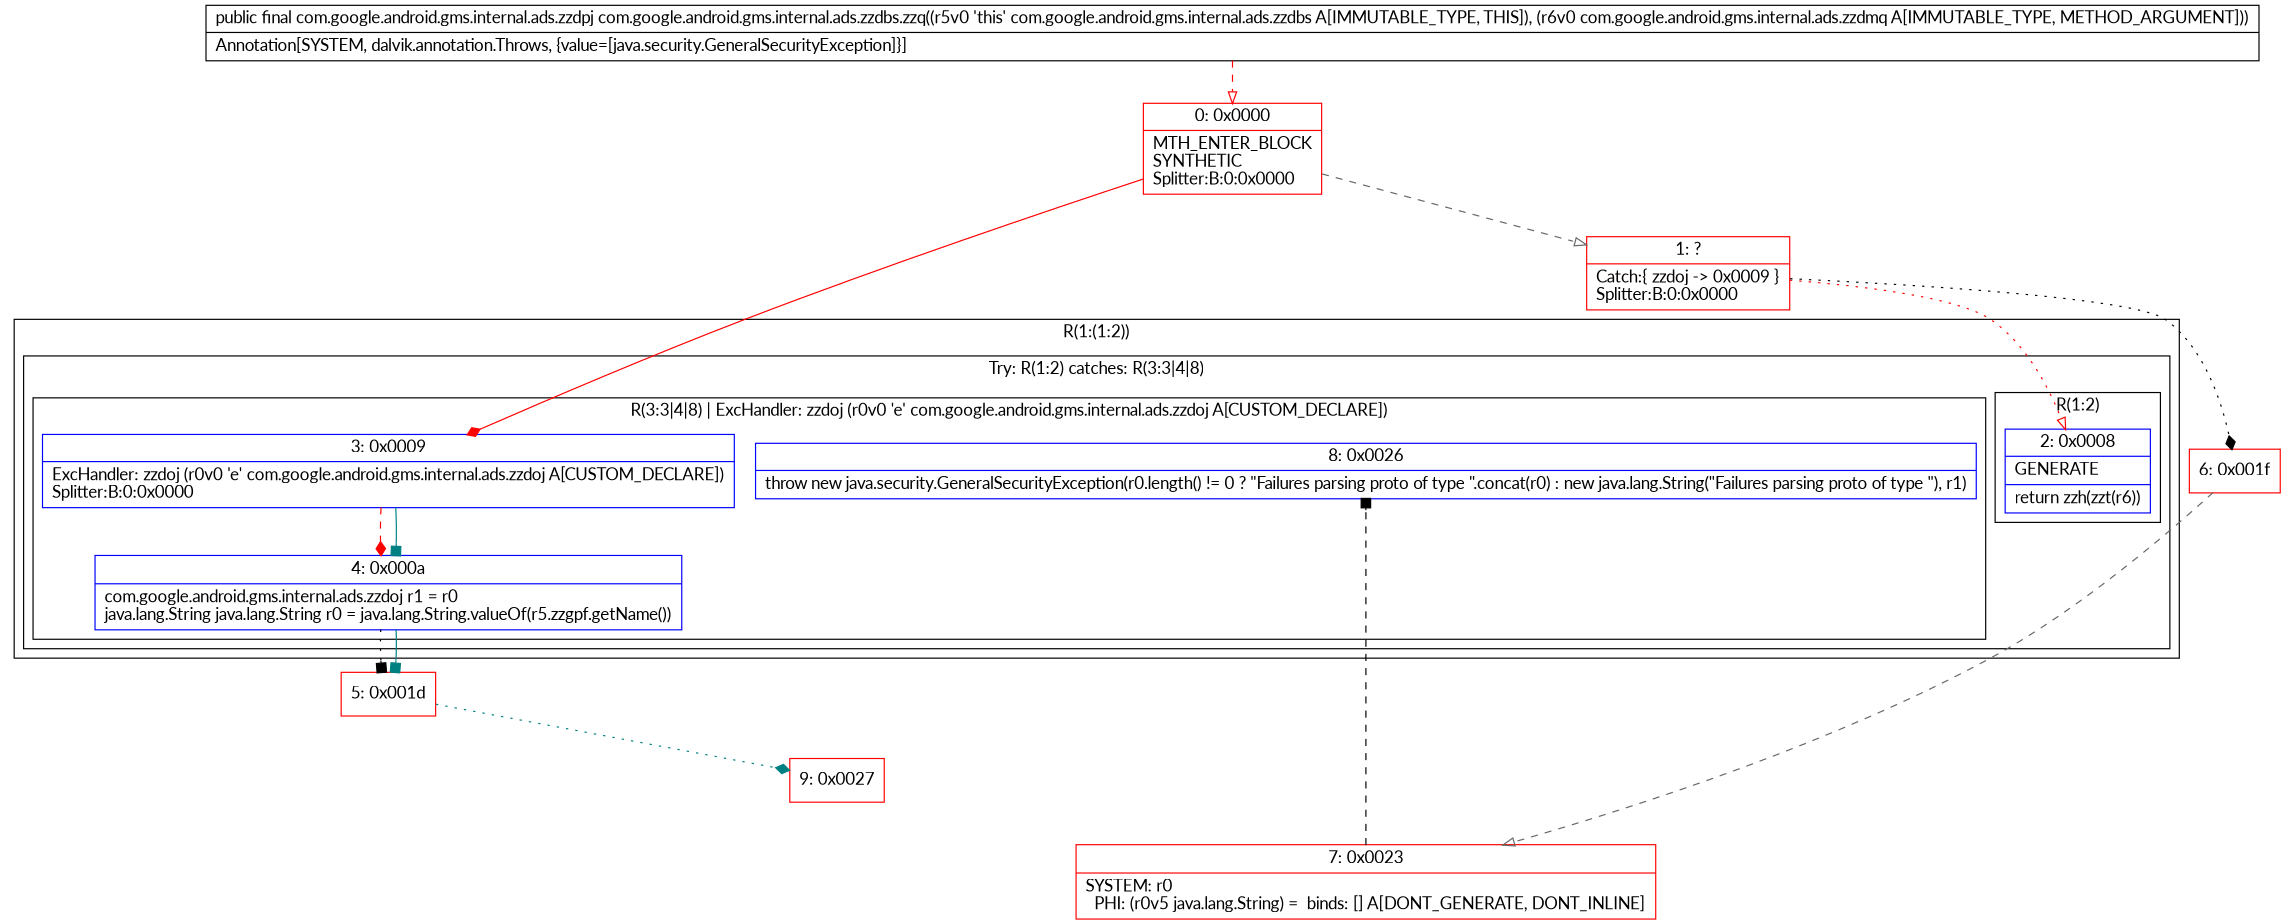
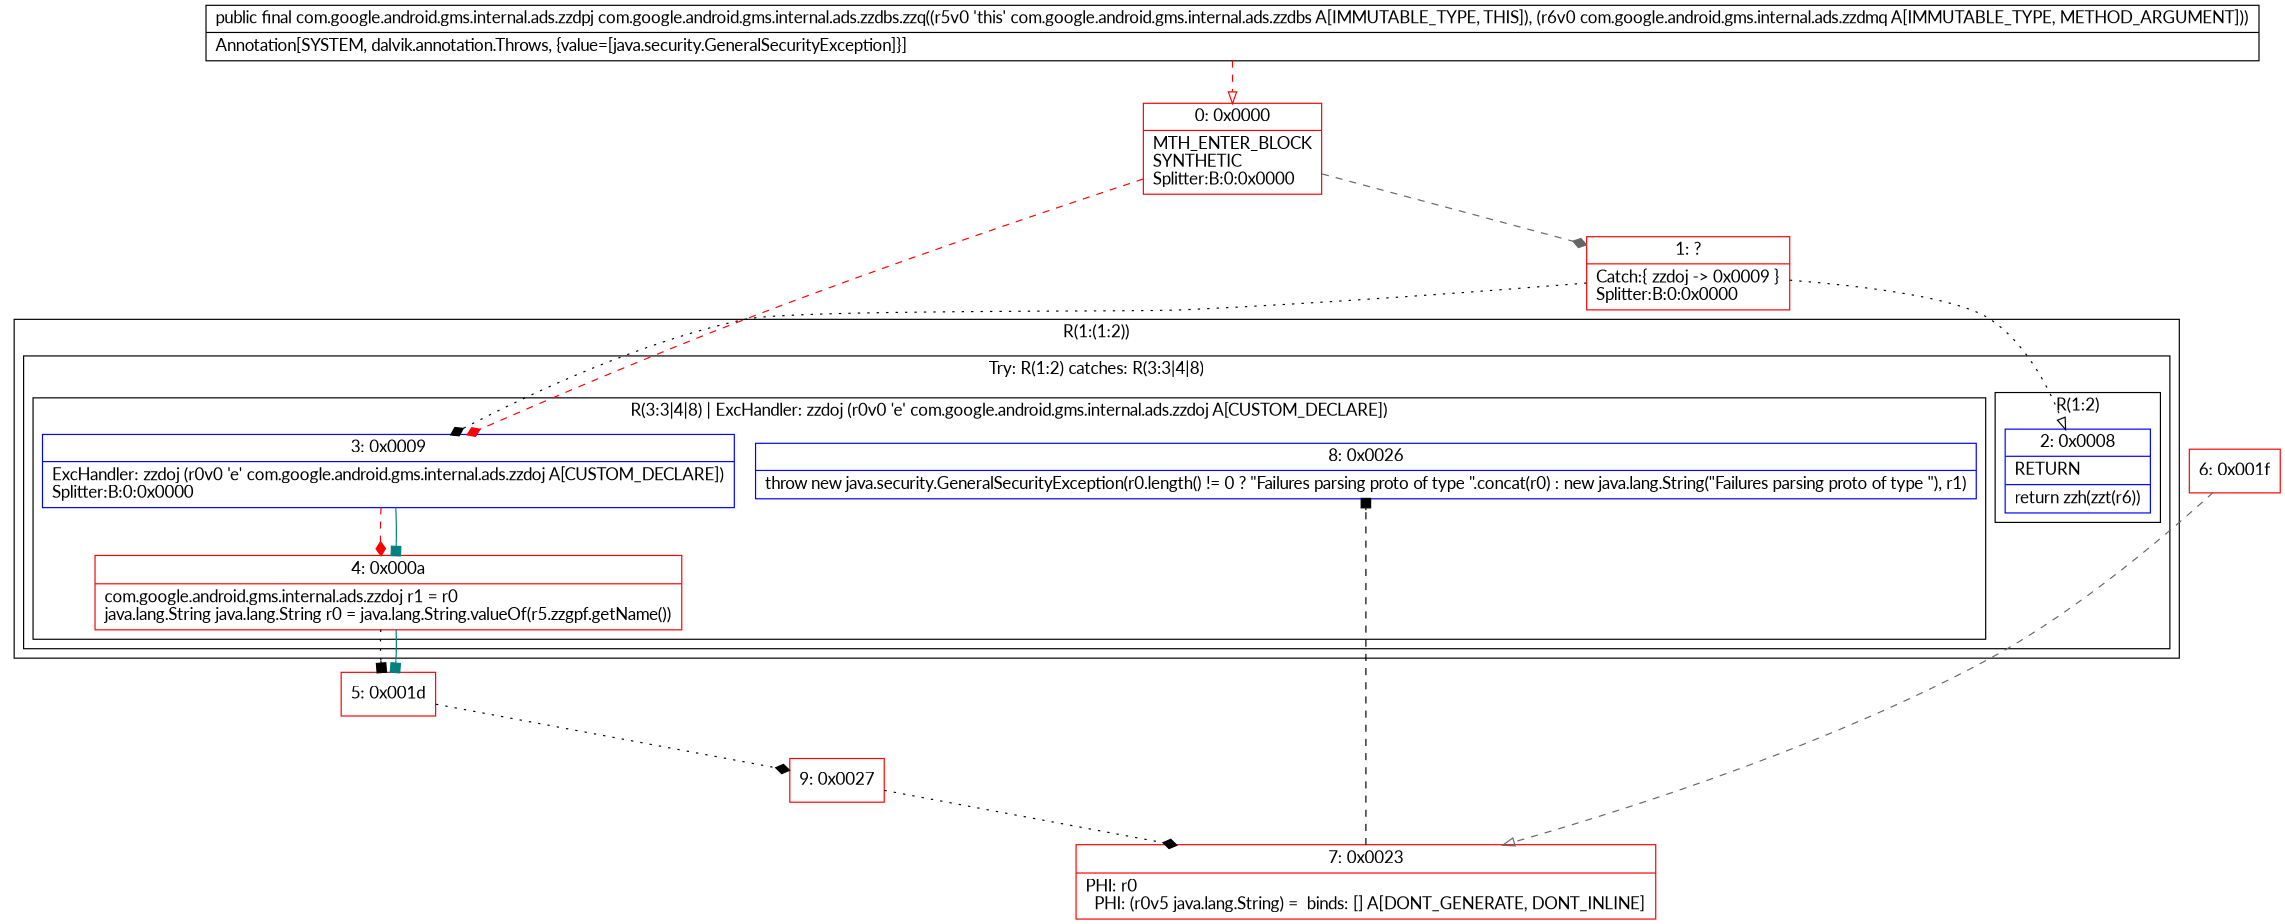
(1447, 208) -> (1447, 208)
(808, 295) -> (808, 295)
(2046, 297) -> (1015, 311)
(1953, 304) -> (1953, 304)
(2057, 470) -> (2048, 470)
(388, 593) -> (388, 593)
(606, 736) -> (606, 736)
none -> (1024, 816)
(1132, 887) -> (1114, 887)
